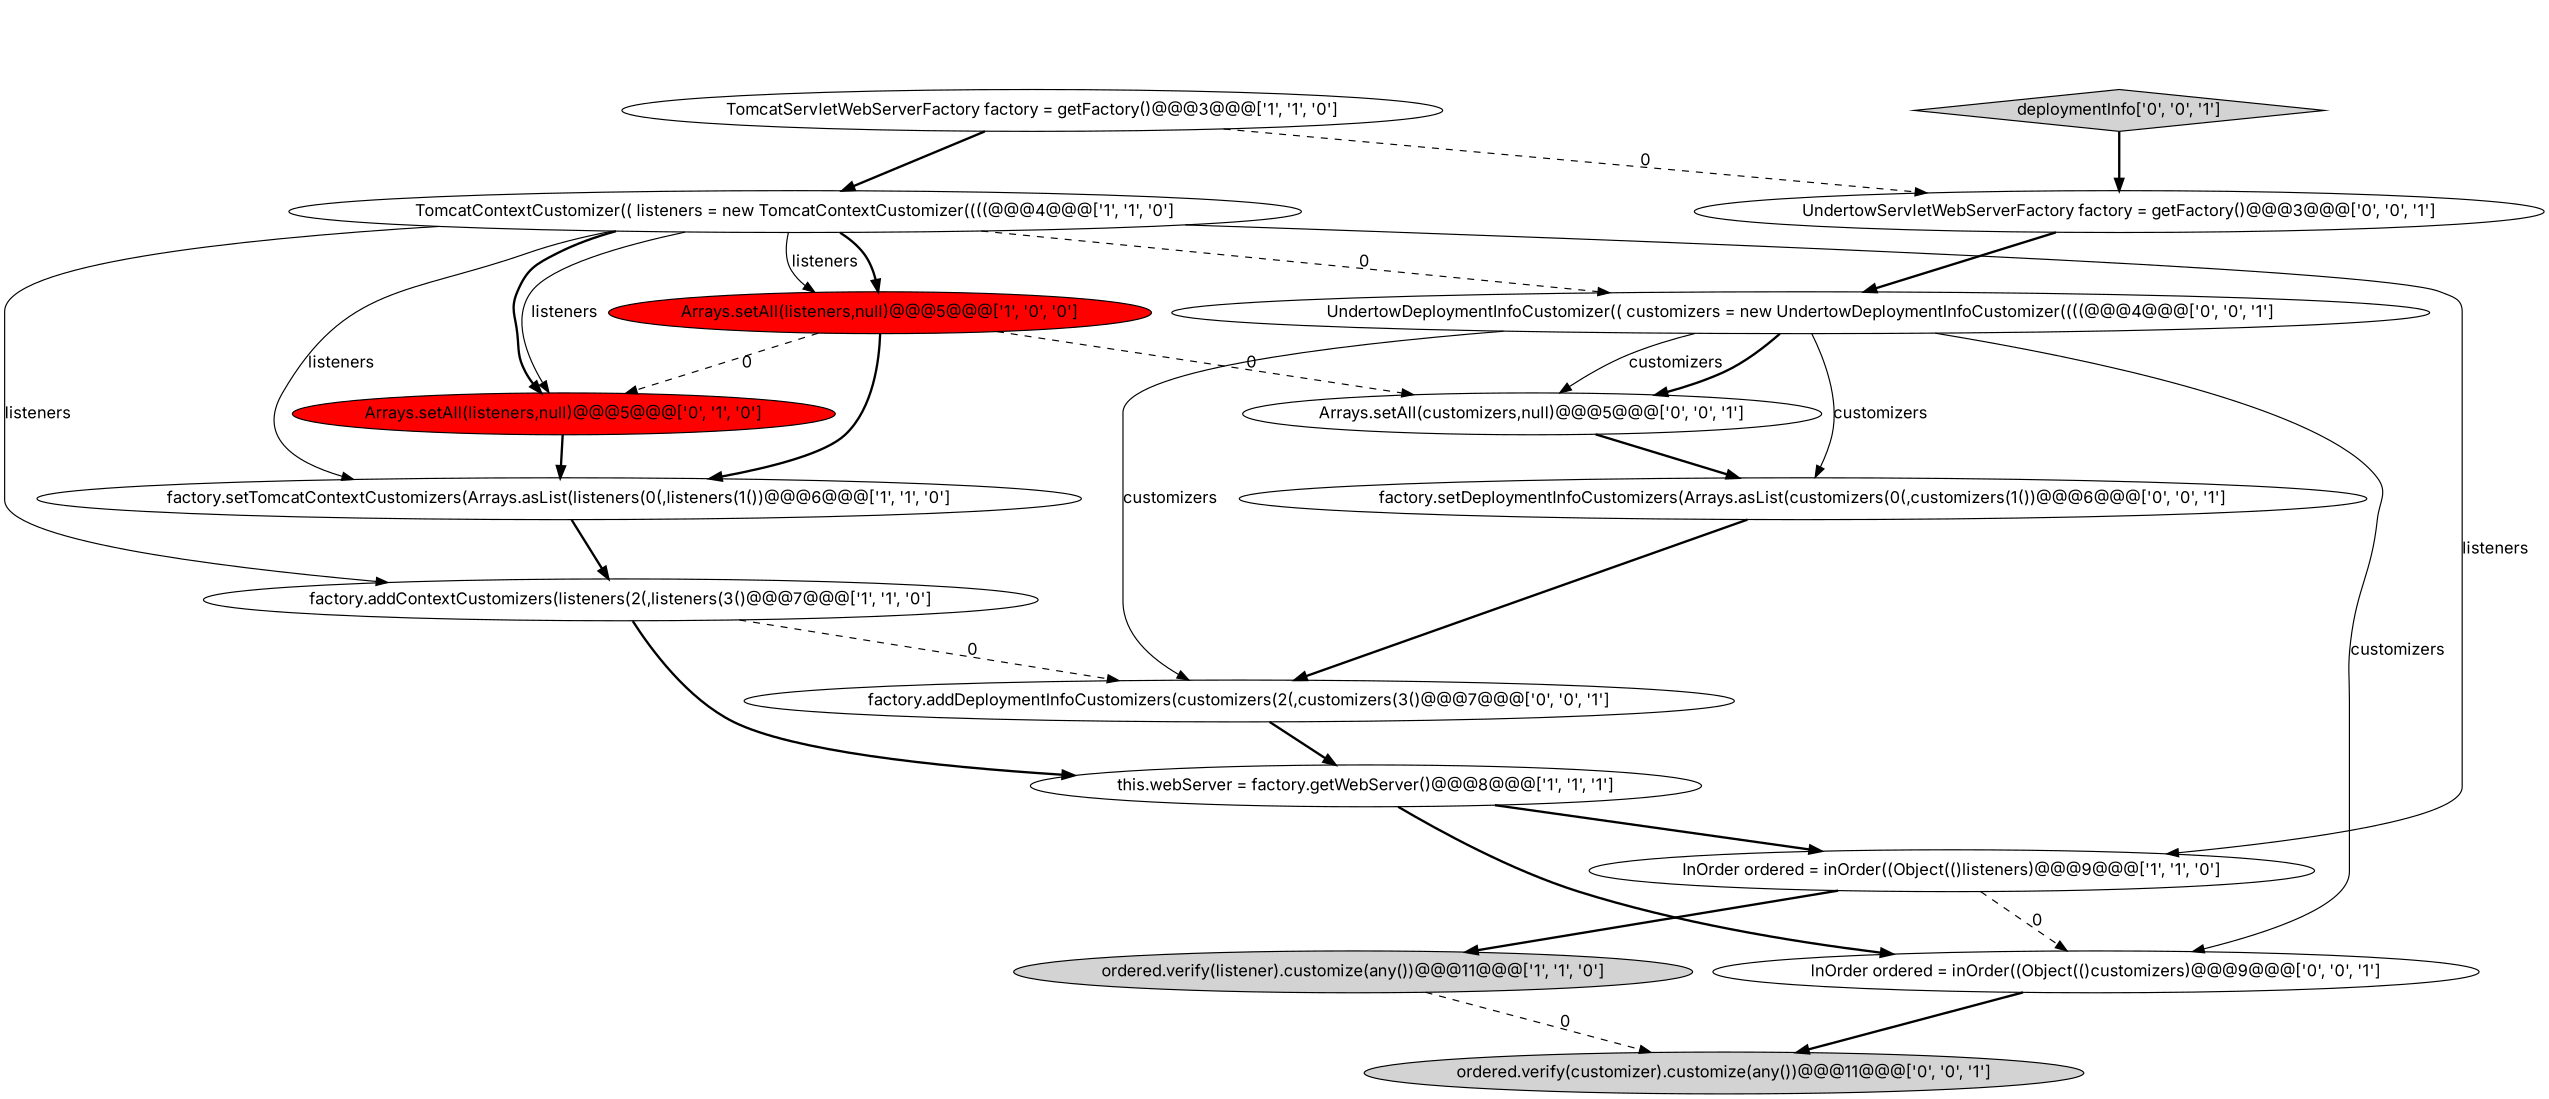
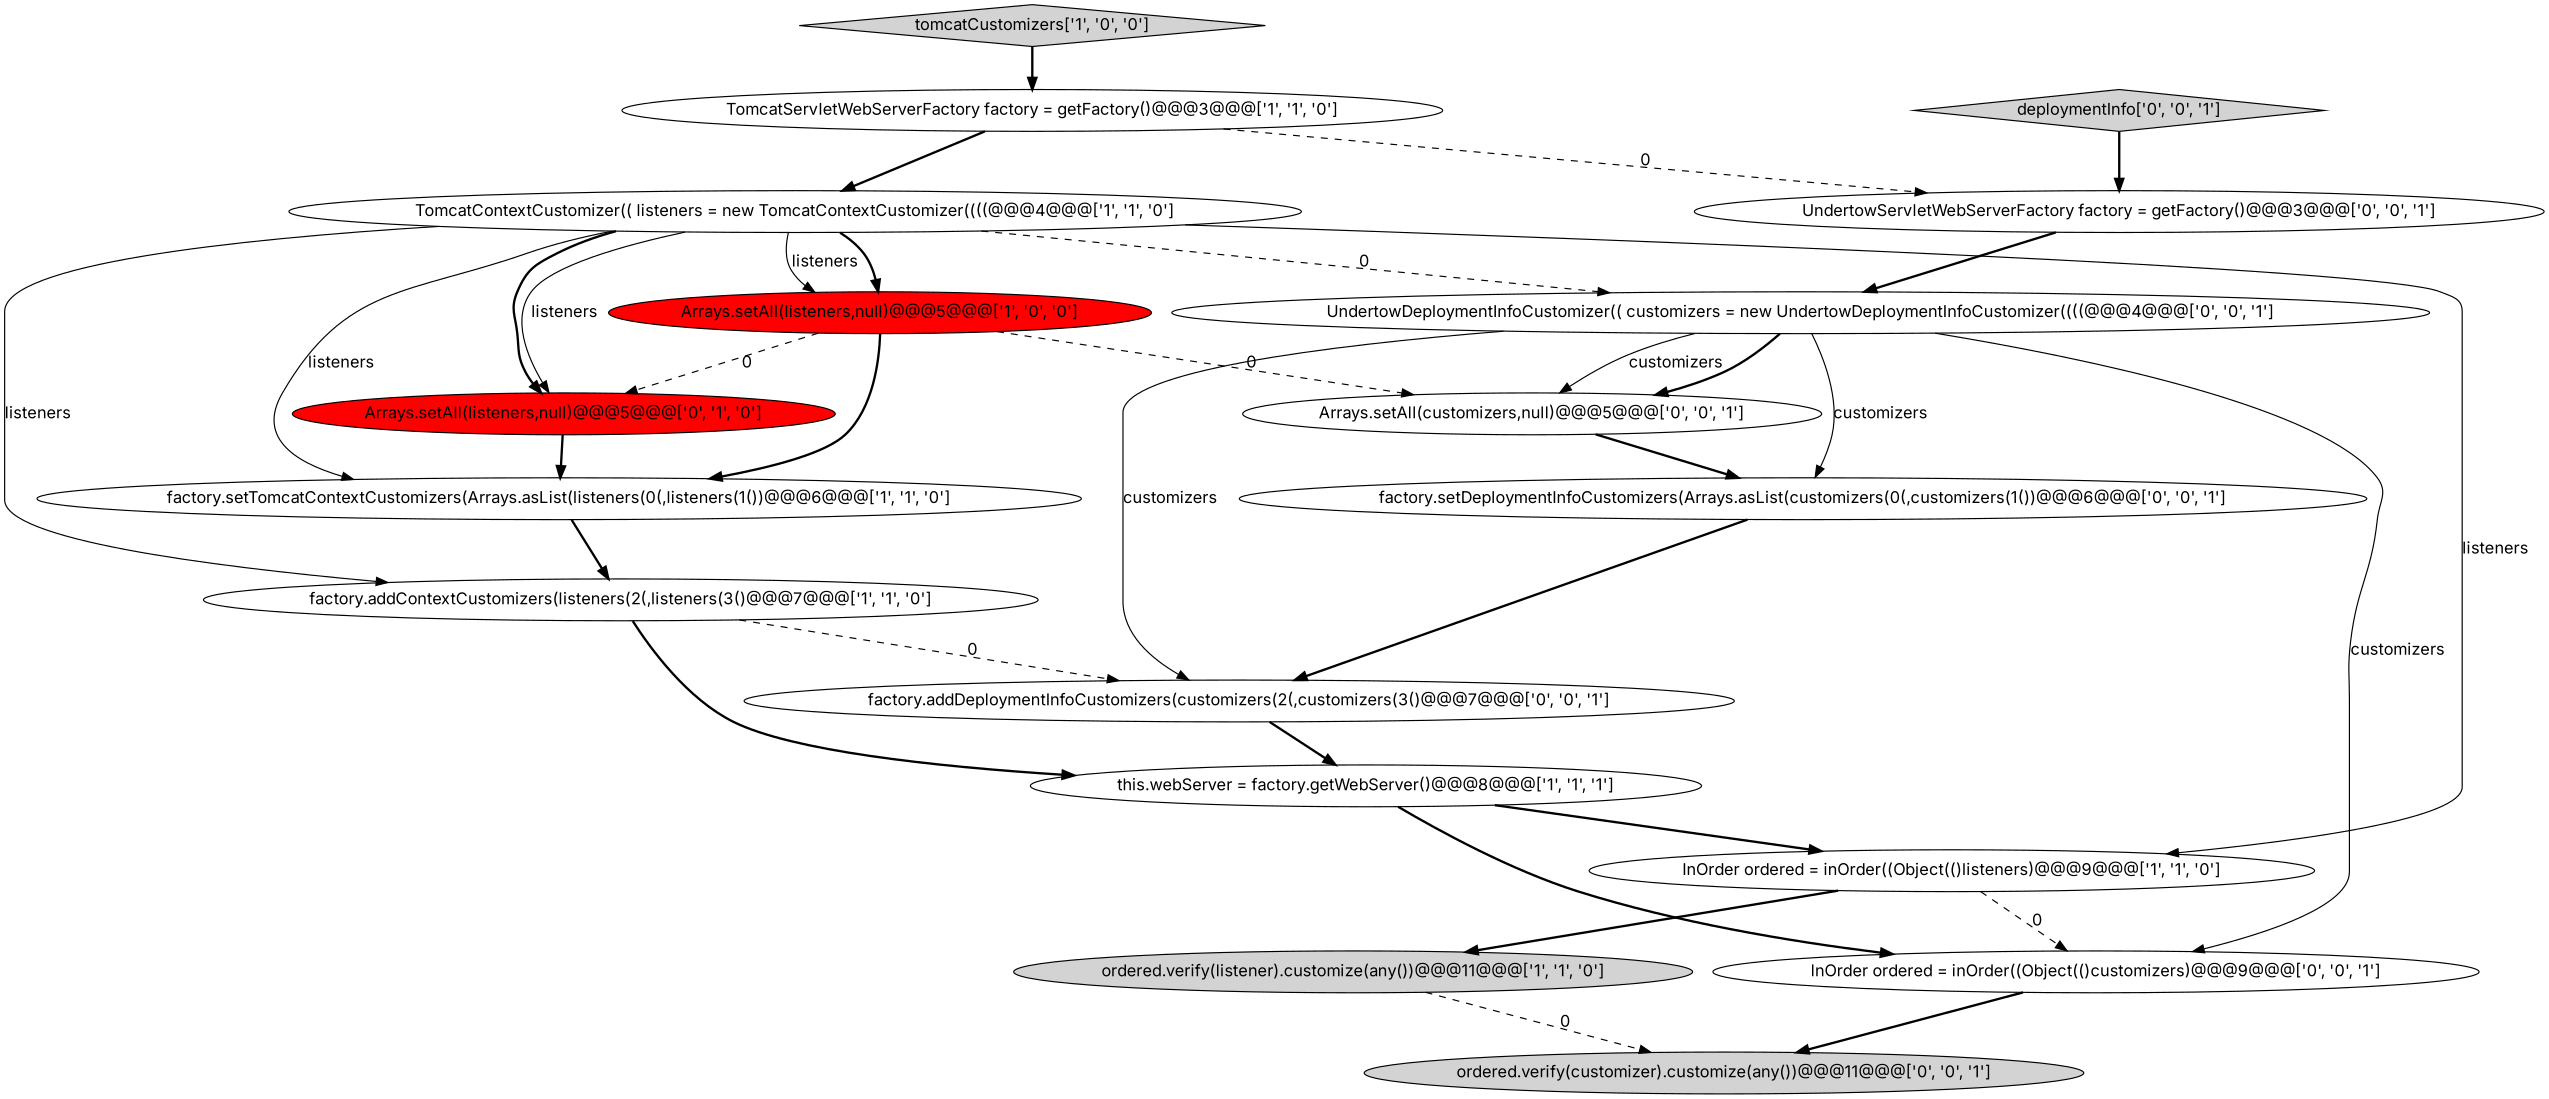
none -> (1032, 26)
